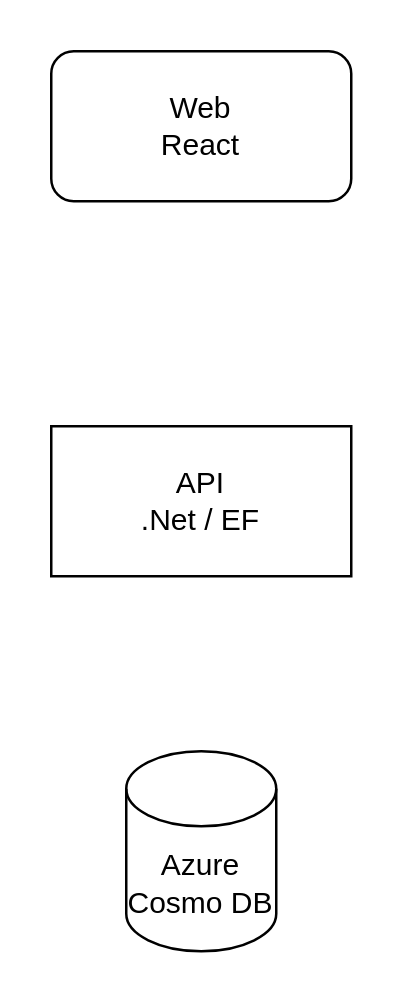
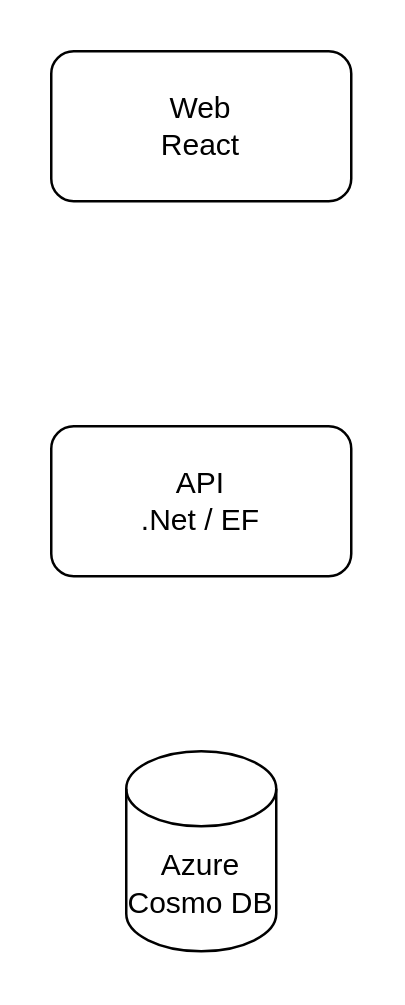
(201, 501) -> (201, 501)
